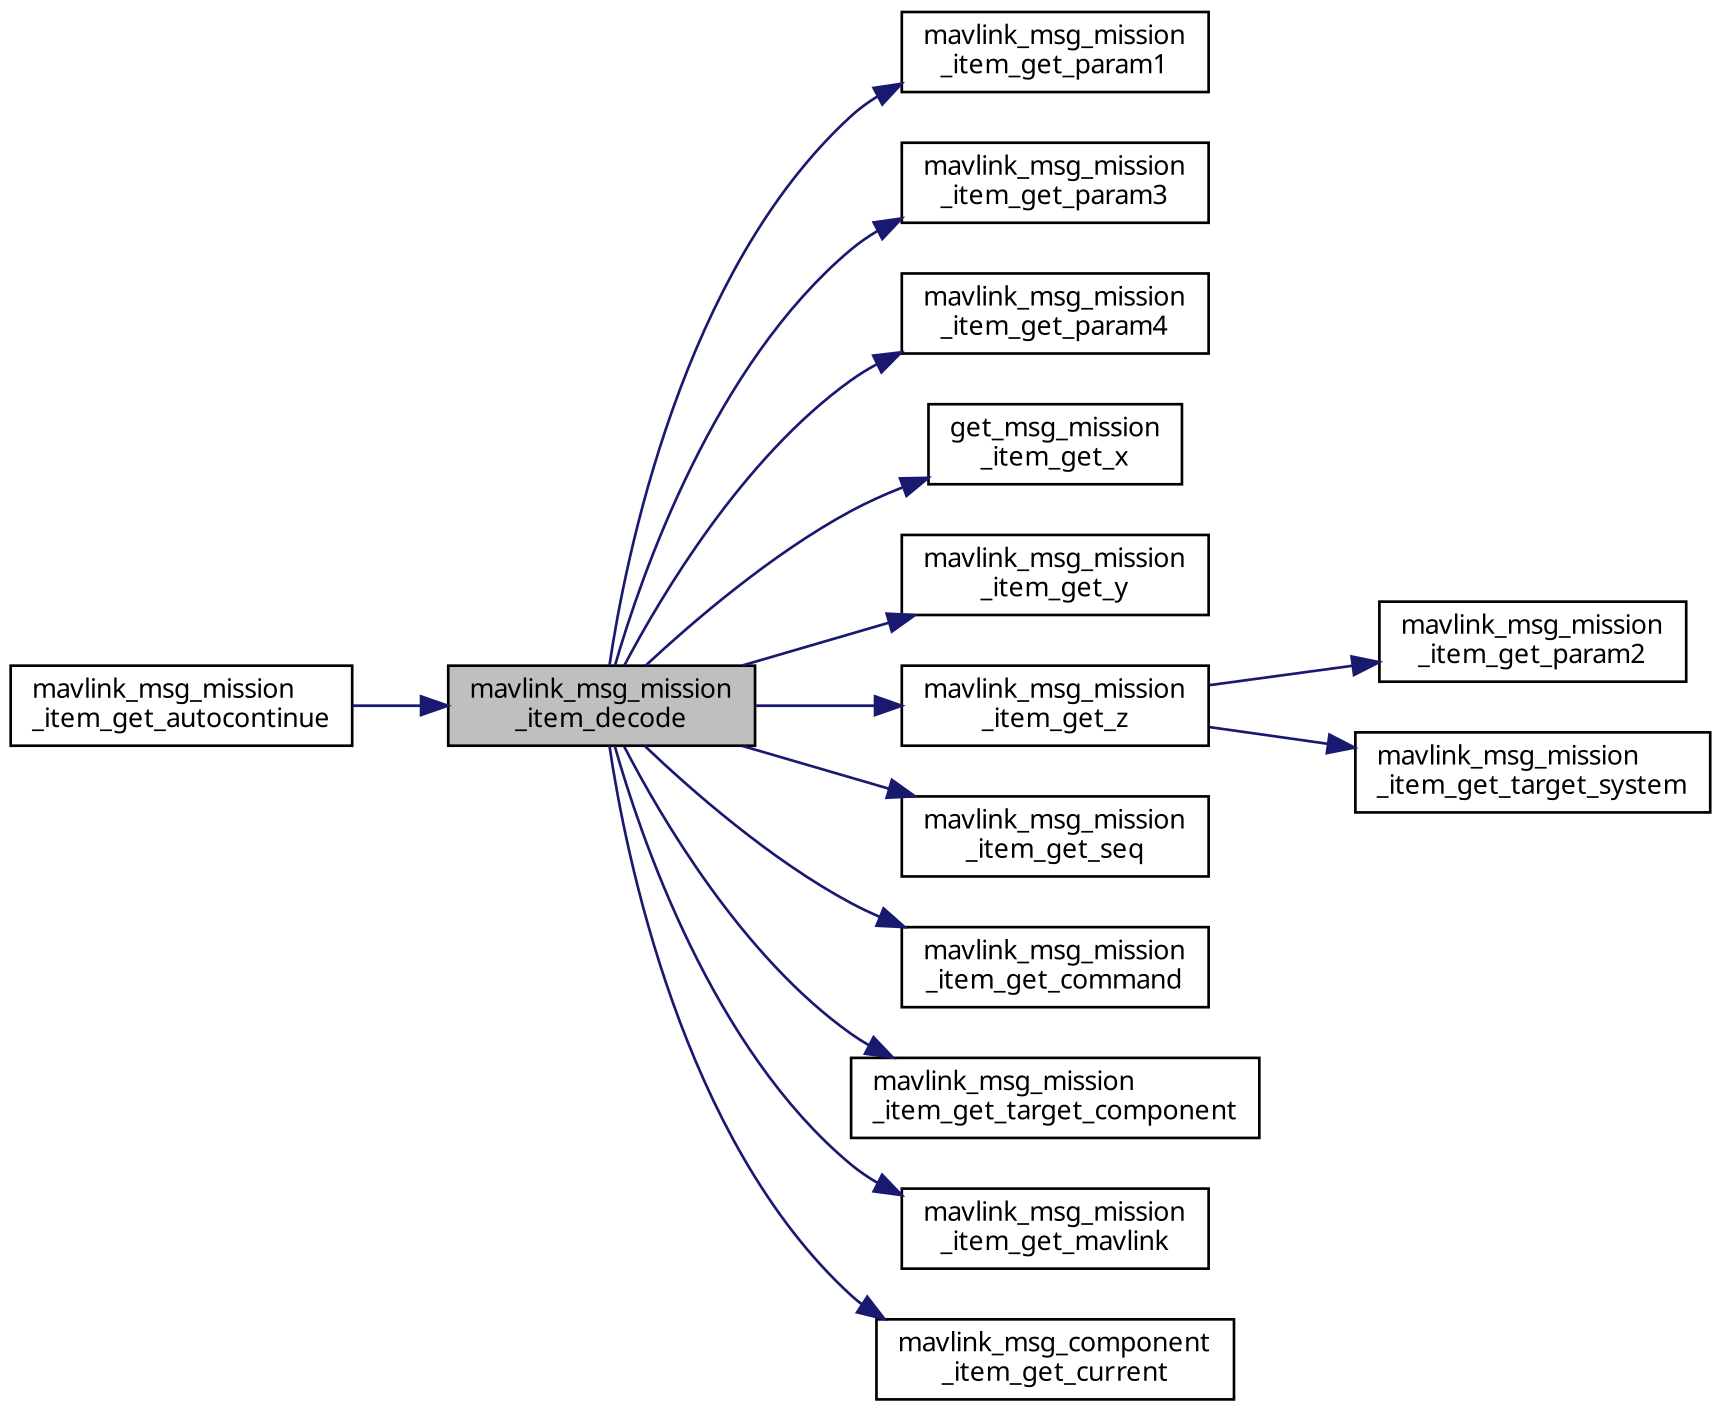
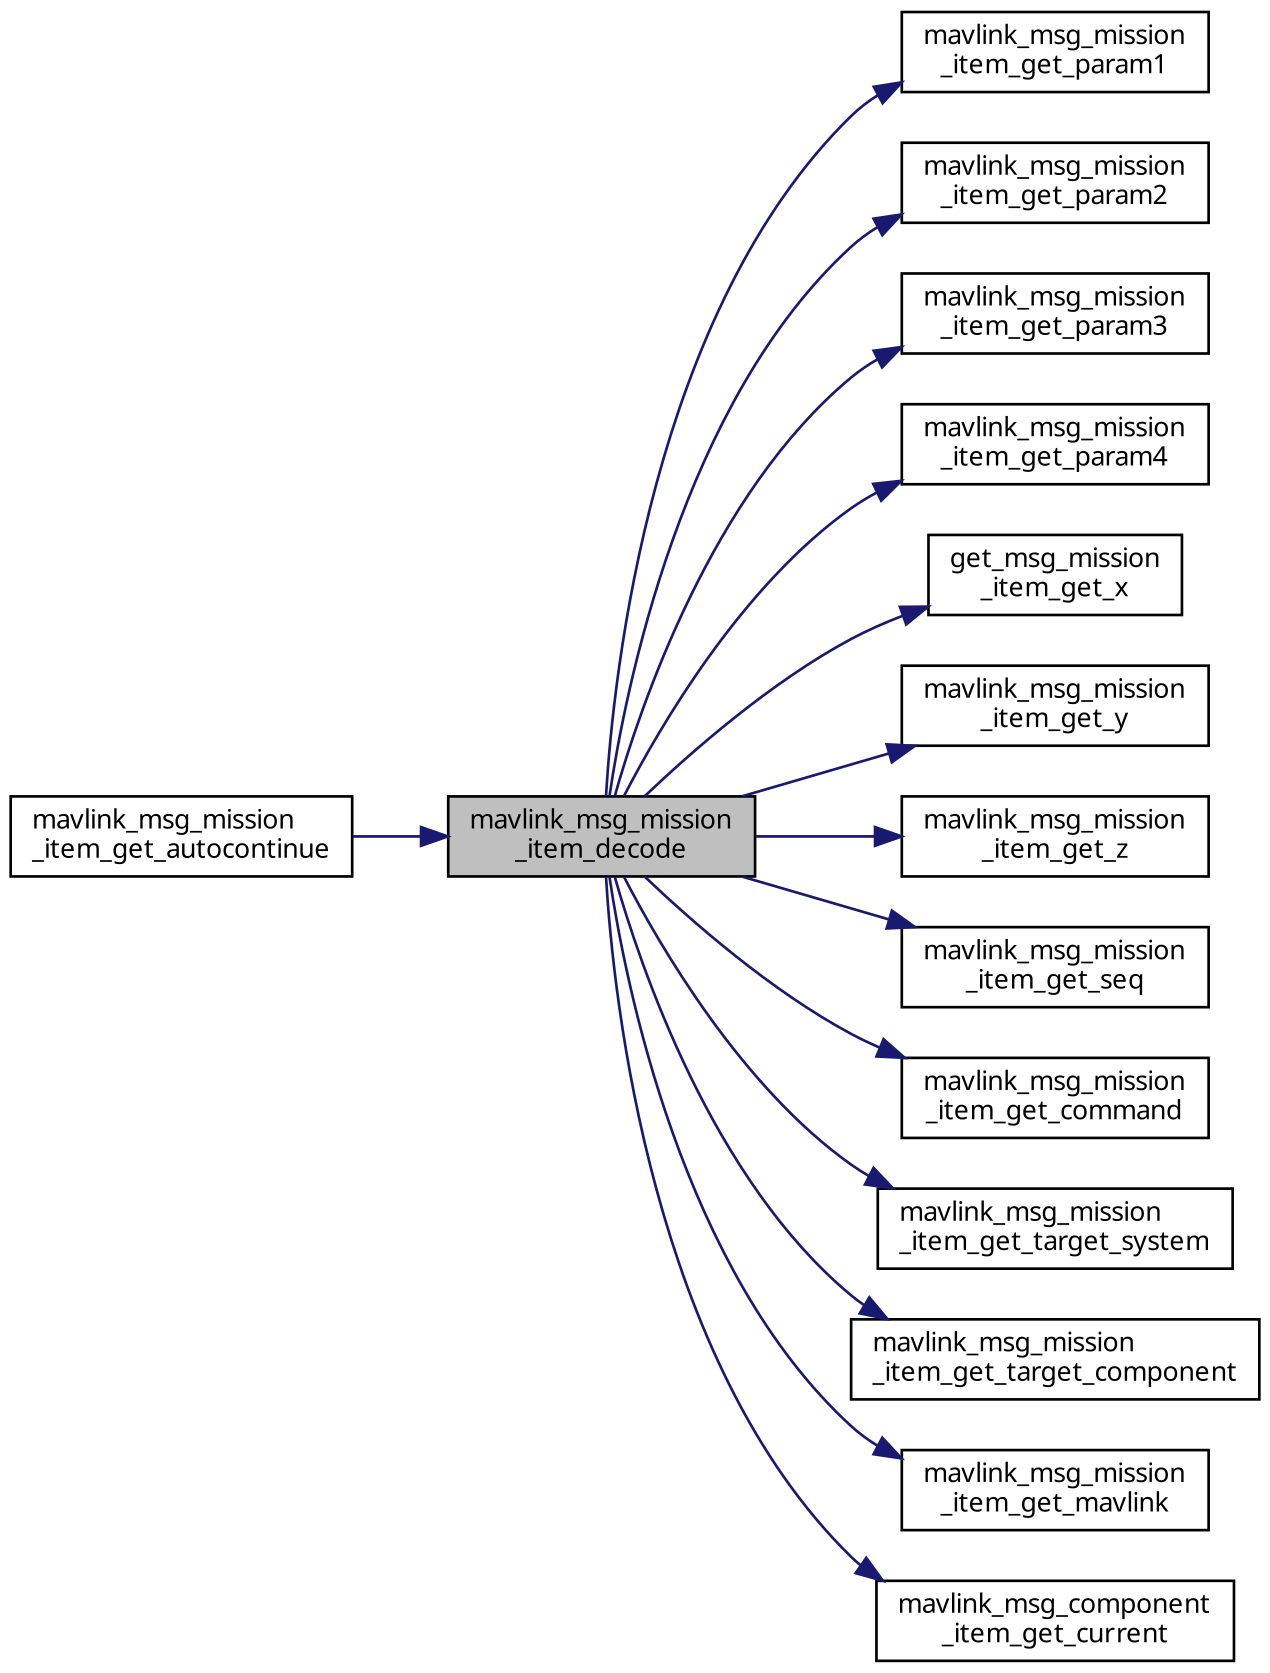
(1281, 675) -> (694, 487)
(1269, 735) -> (728, 1042)
